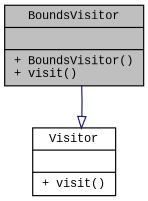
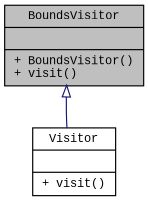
(82, 101) -> (66, 113)
